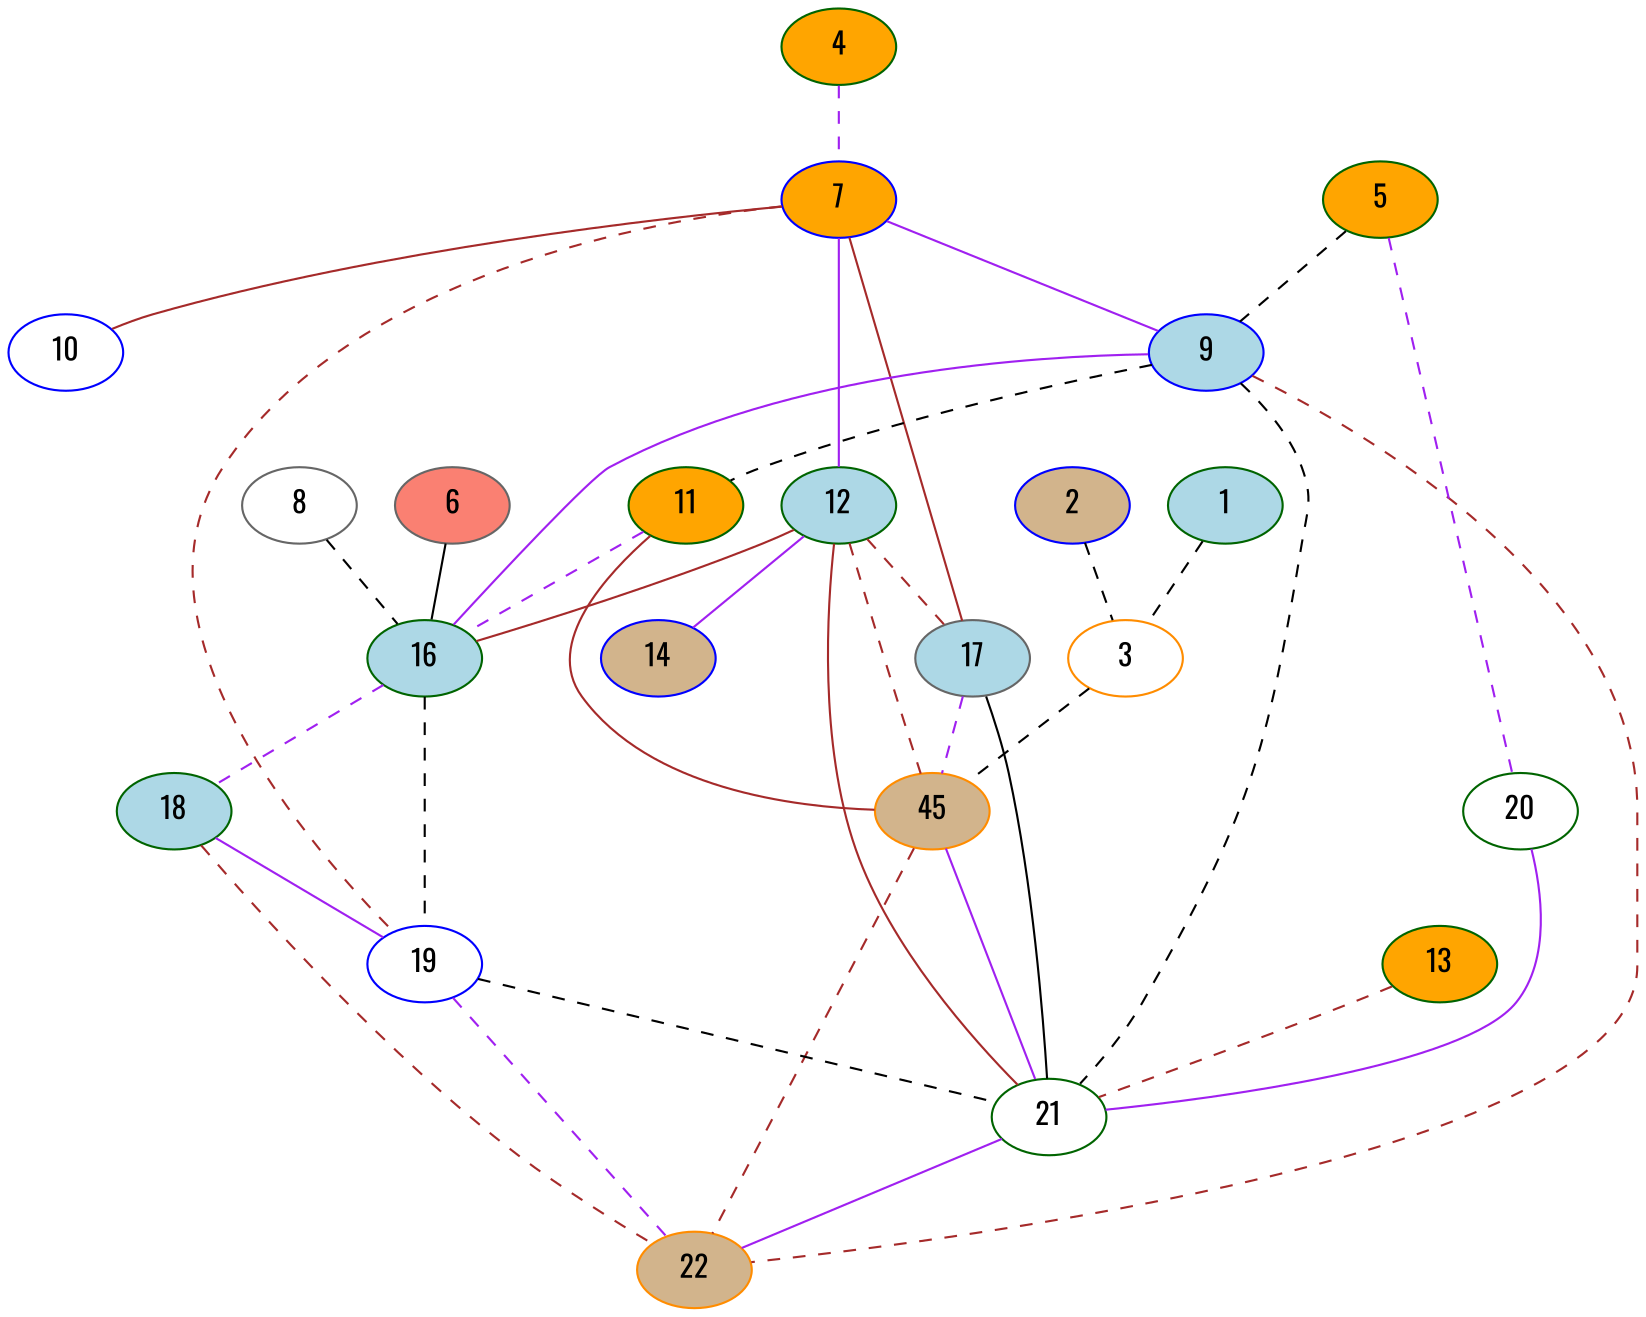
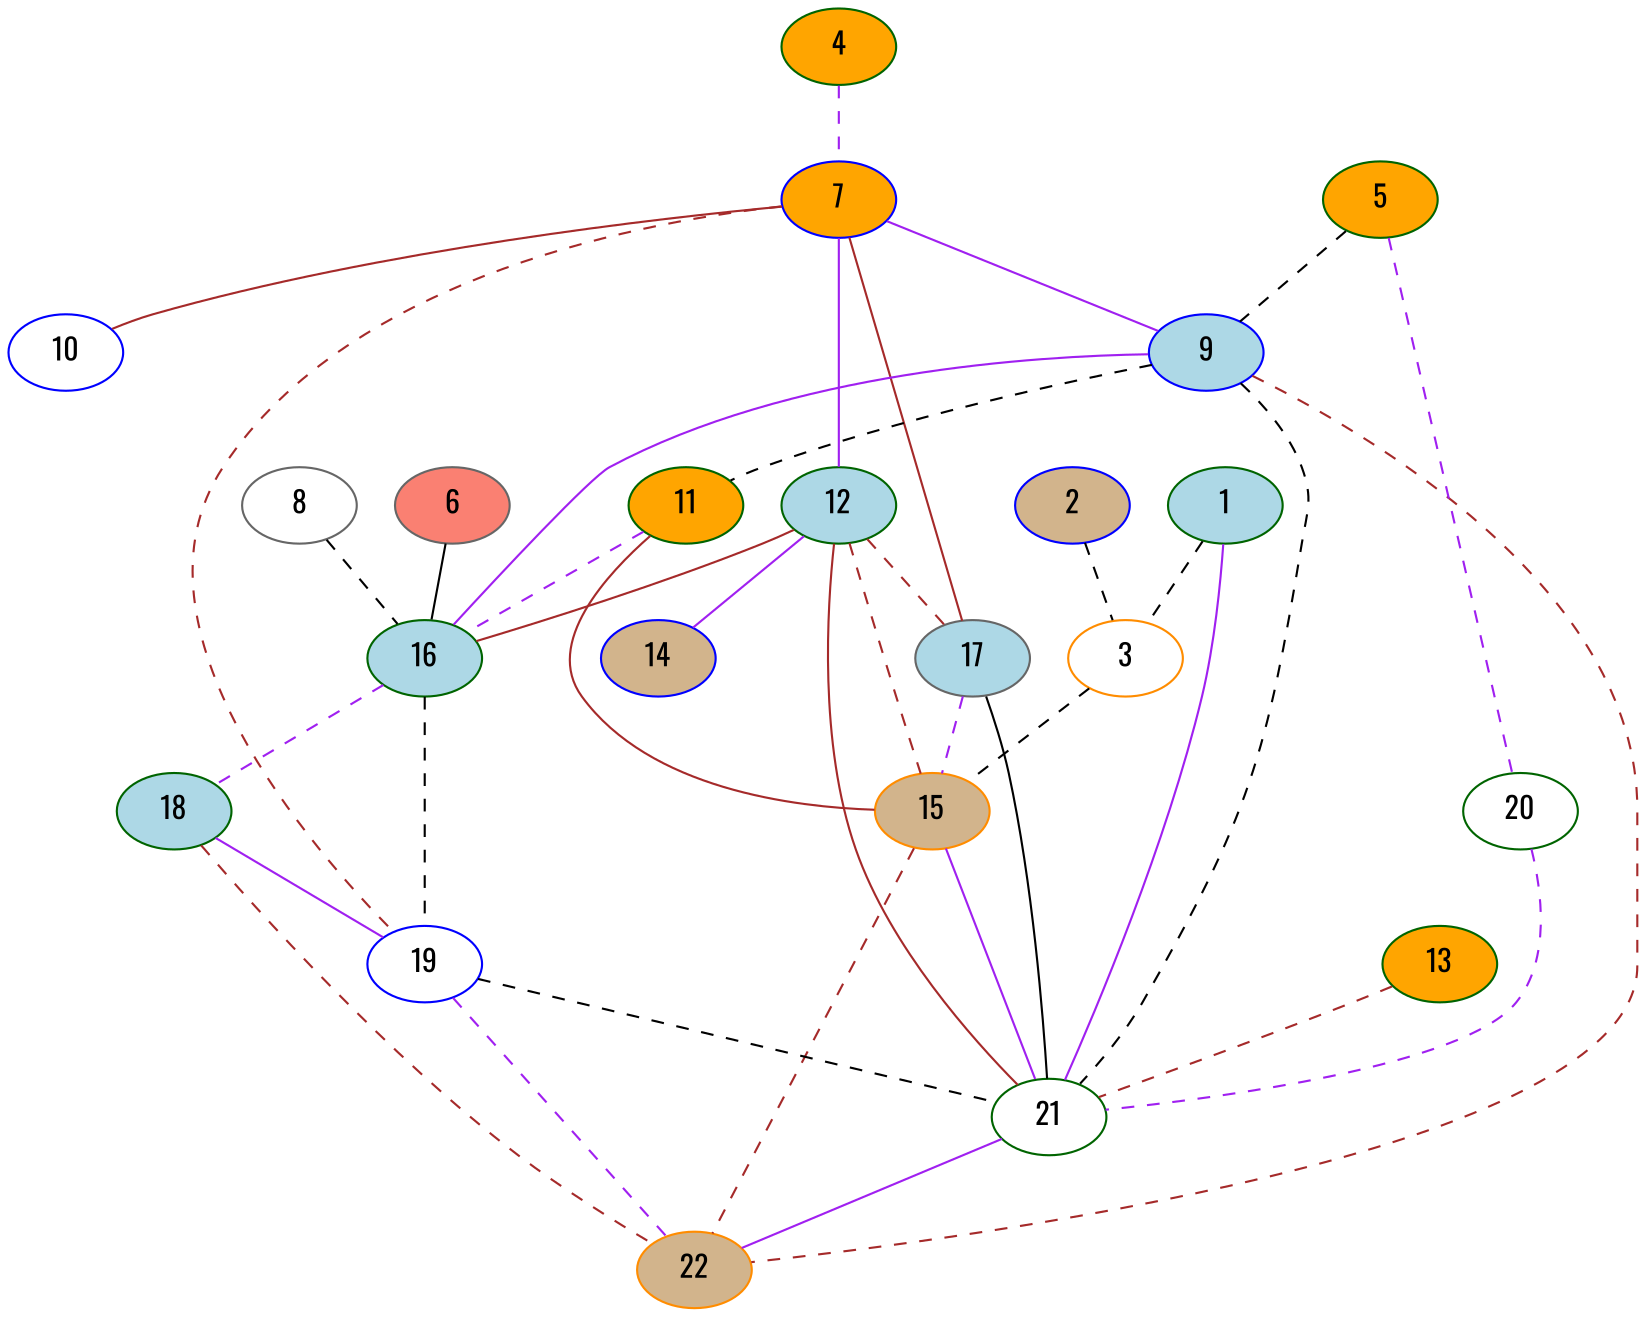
(932, 811) -> (932, 811)
none -> (1167, 818)
(1396, 1061) -> (1396, 1061)
